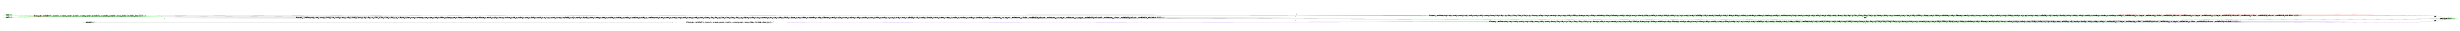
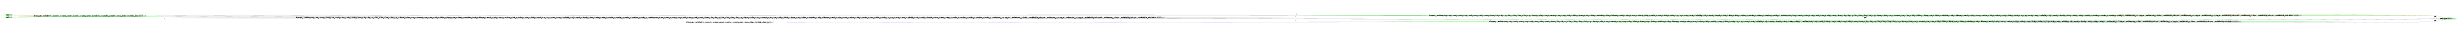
(90, 22) -> none
